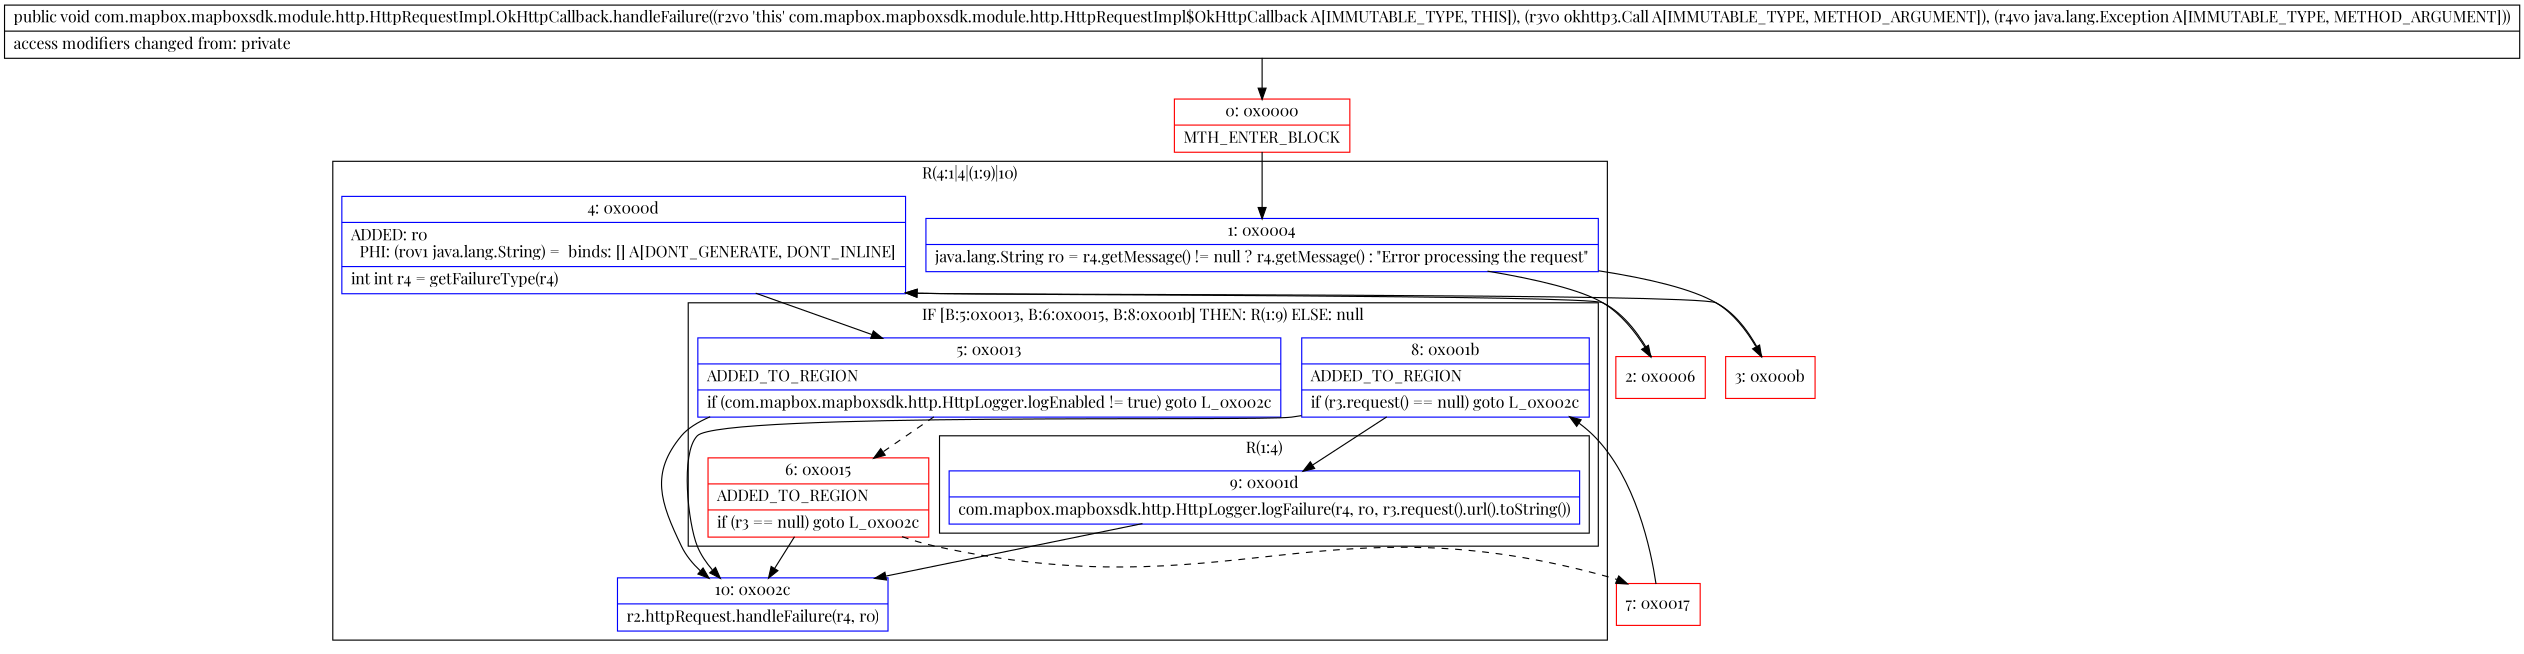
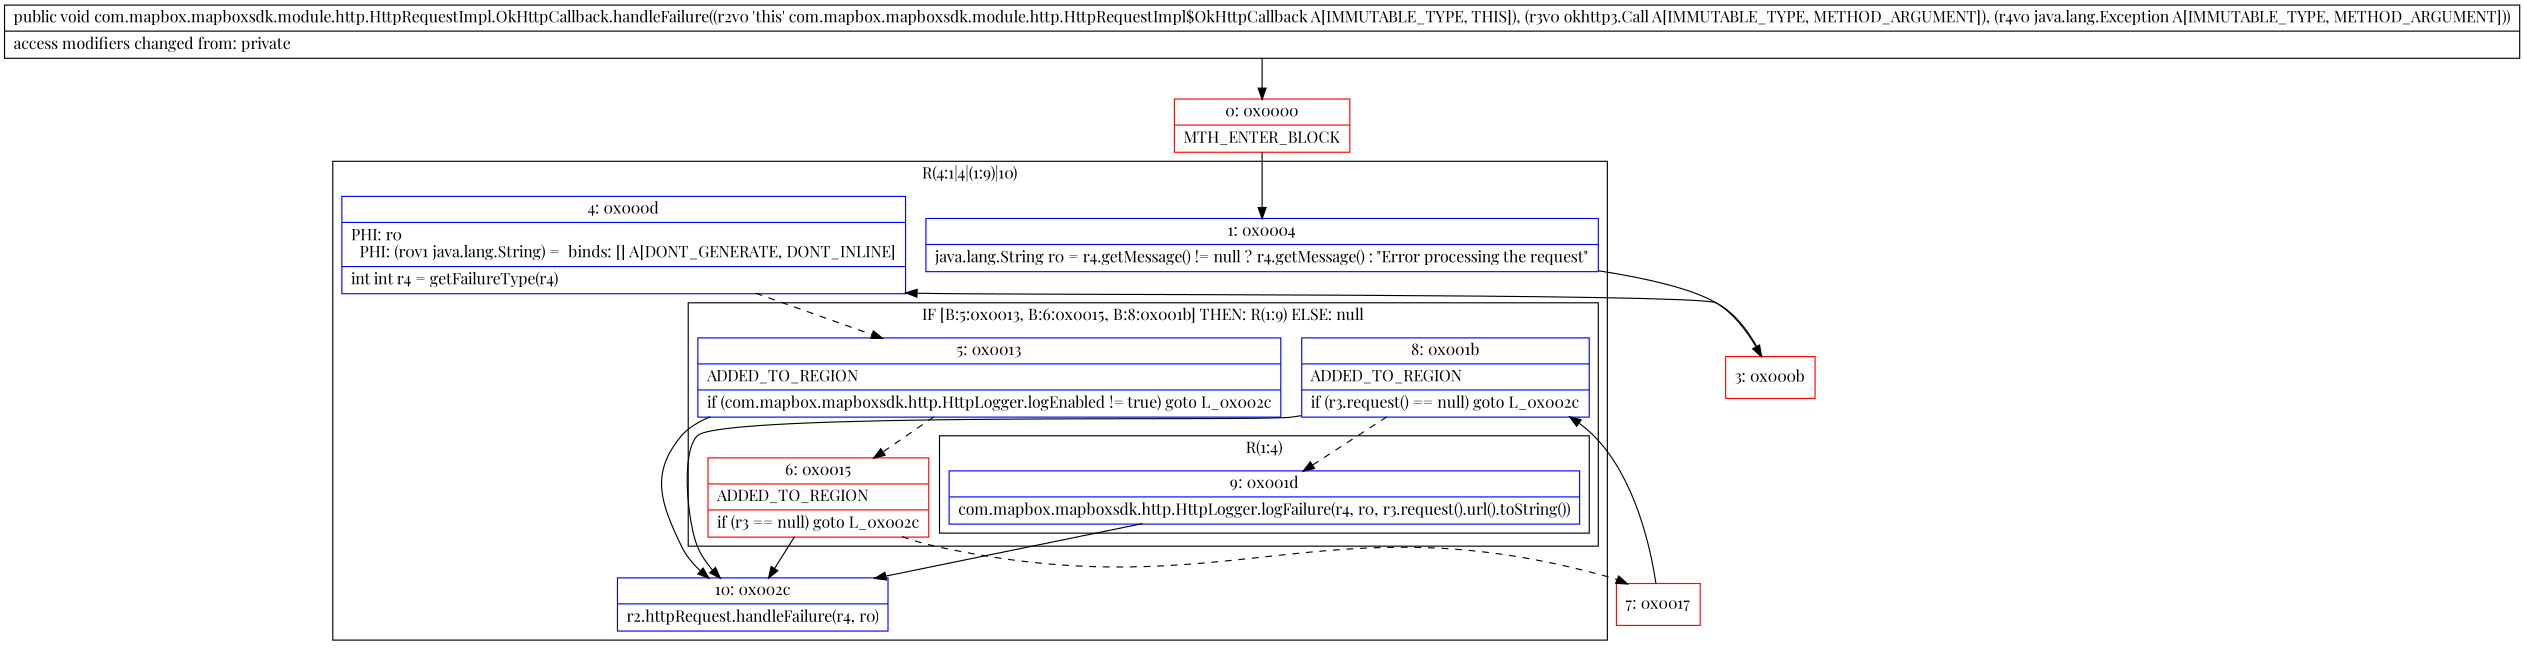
(392, 235) -> (379, 235)
(814, 314) -> (814, 314)
(1661, 378) -> none
(1346, 443) -> (1346, 443)
